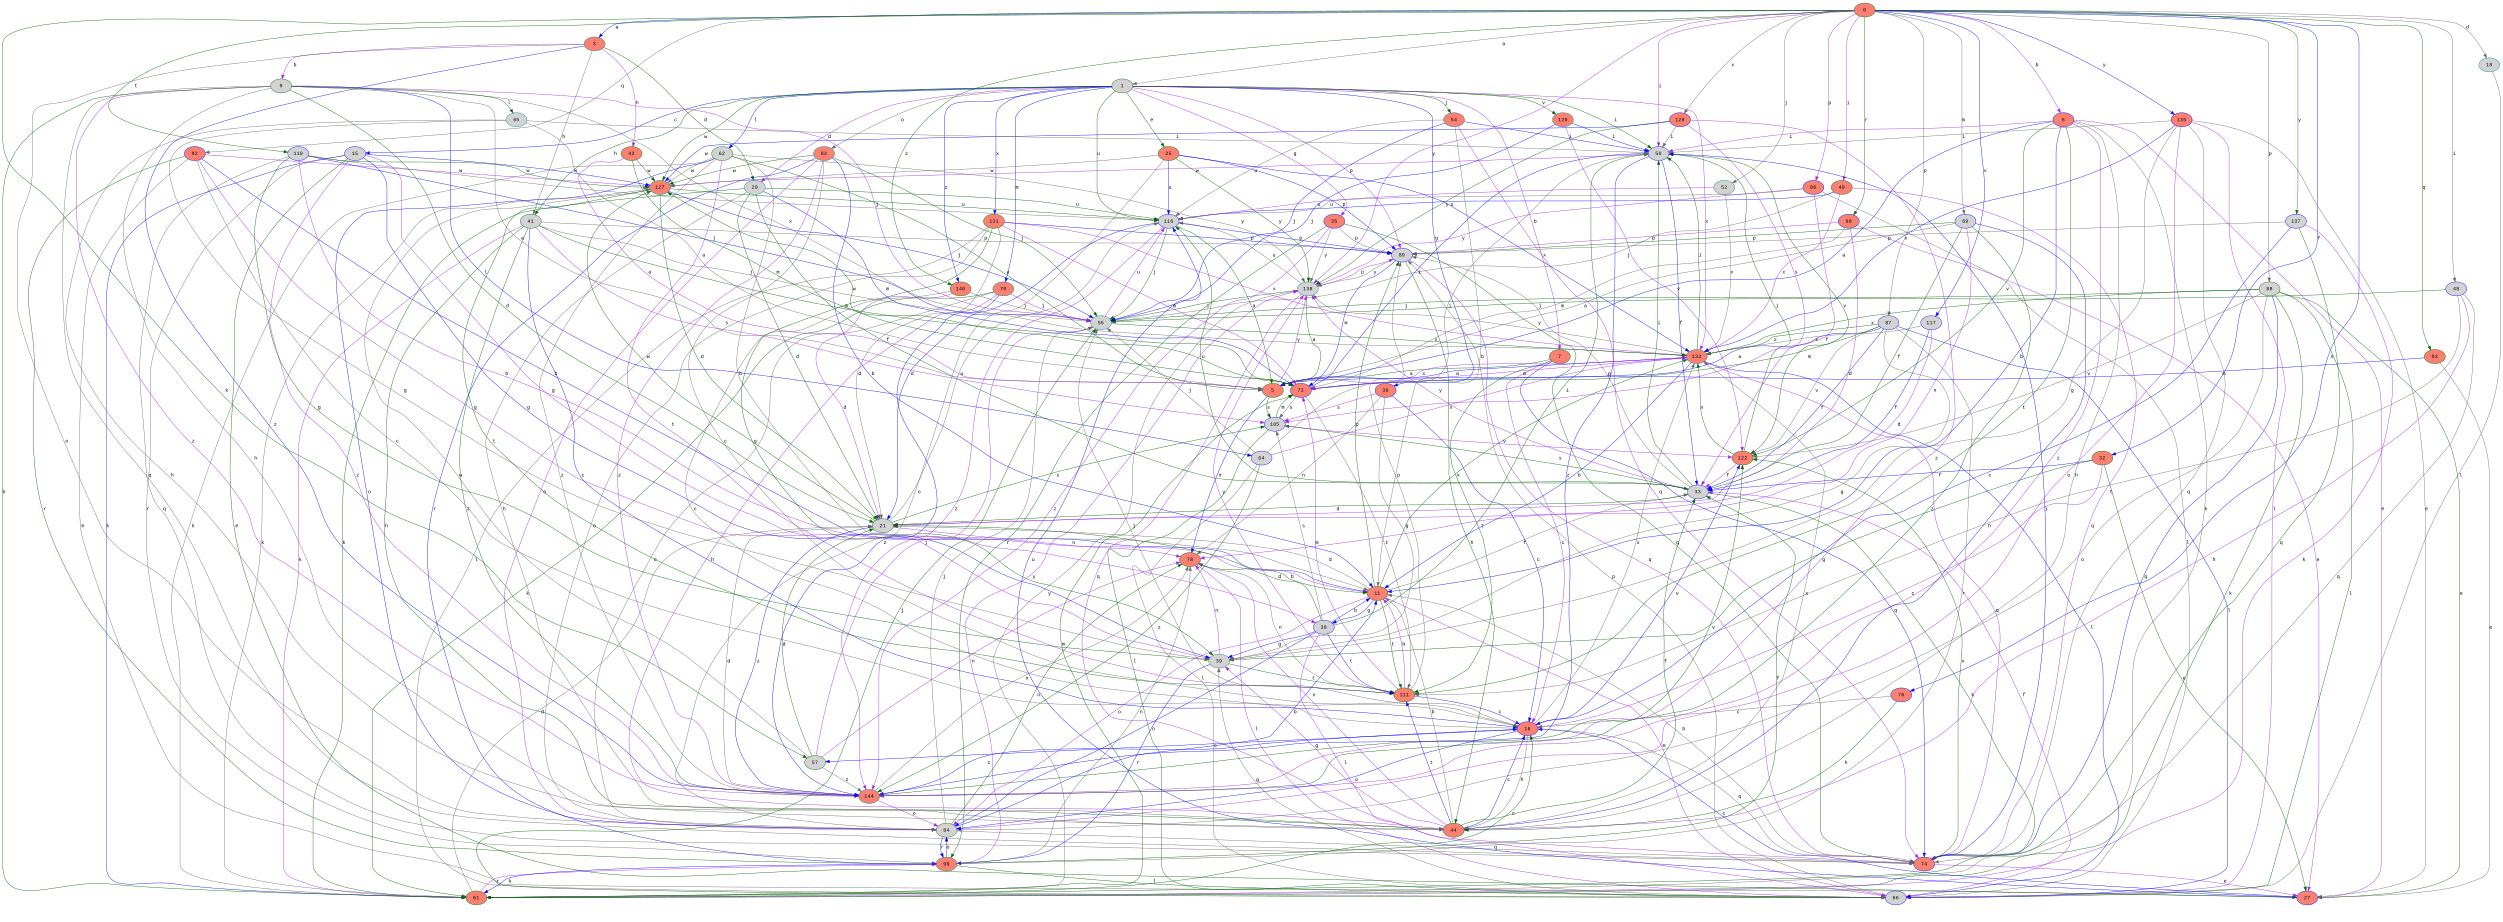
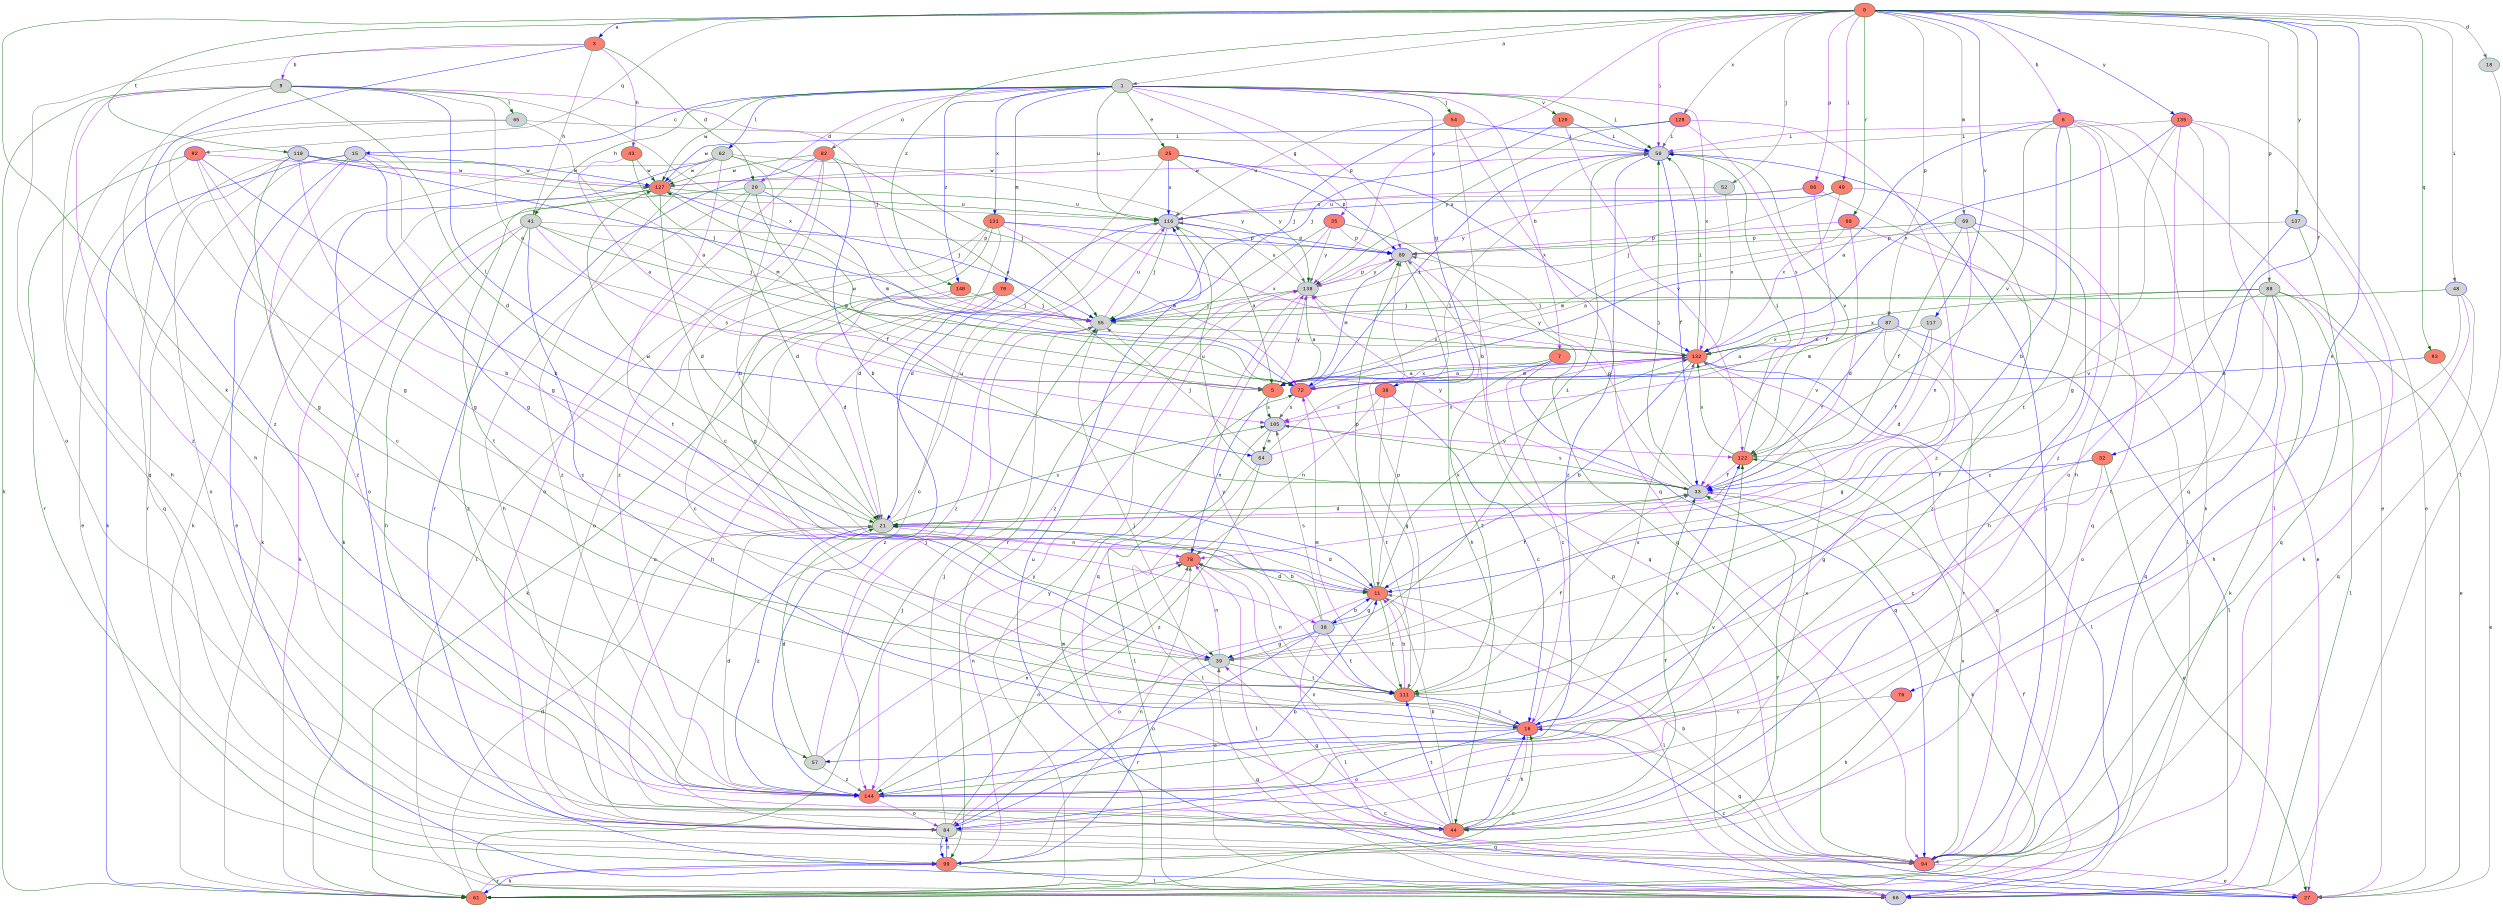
(1931, 323) -> (1931, 323)
(1280, 406) -> (1267, 439)
(436, 449) -> none
(1150, 537) -> (1150, 537)
none -> (1549, 597)
(1683, 635) -> (1683, 635)
none -> (326, 699)
(1664, 746) -> (1664, 746)
(1241, 747) -> (1147, 798)
(1924, 864) -> (1924, 864)
(967, 872) -> (967, 872)
